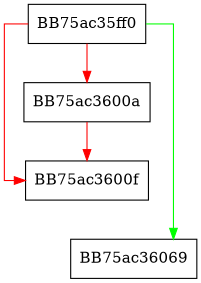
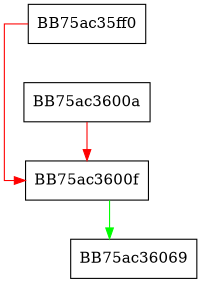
(87, 58) -> none
(173, 112) -> (110, 214)
